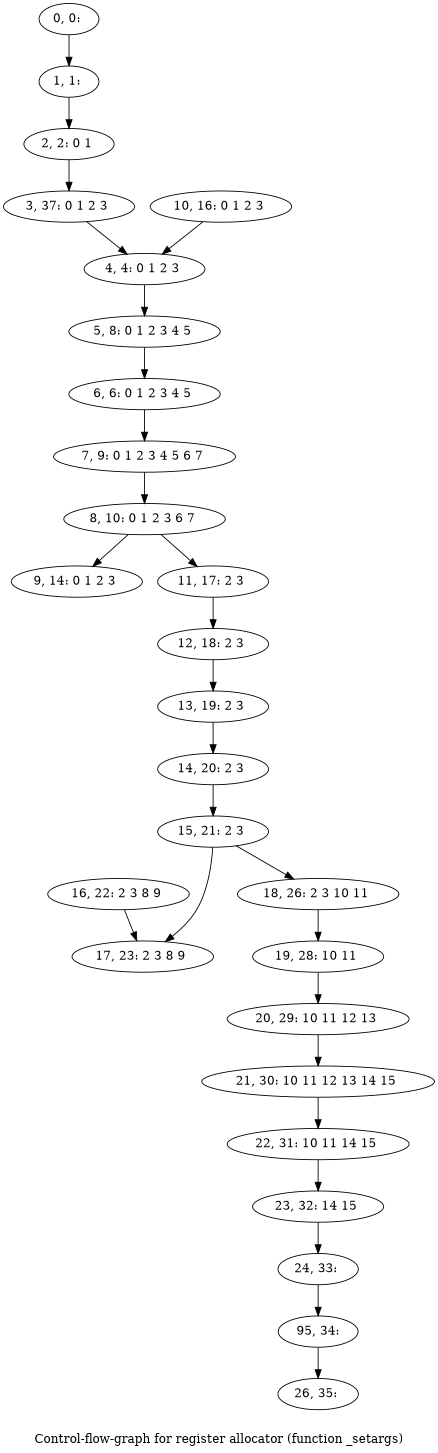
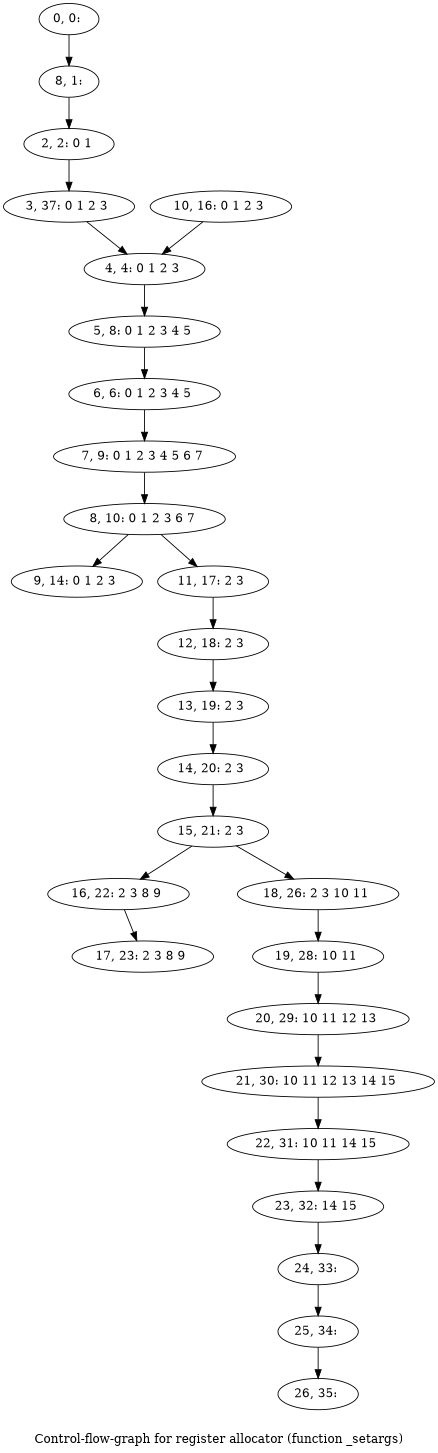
(69, 82) -> (69, 82)
(203, 897) -> (170, 860)
(318, 1332) -> (318, 1332)
